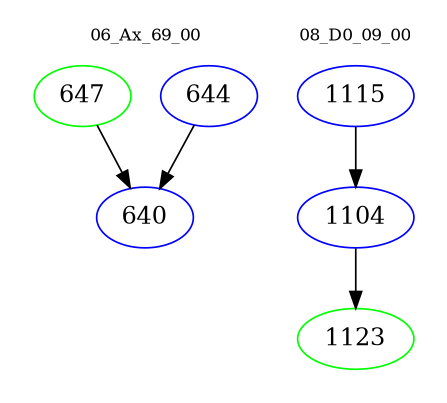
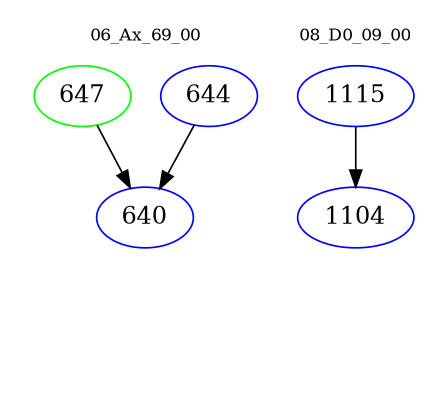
(356, 339) -> none
